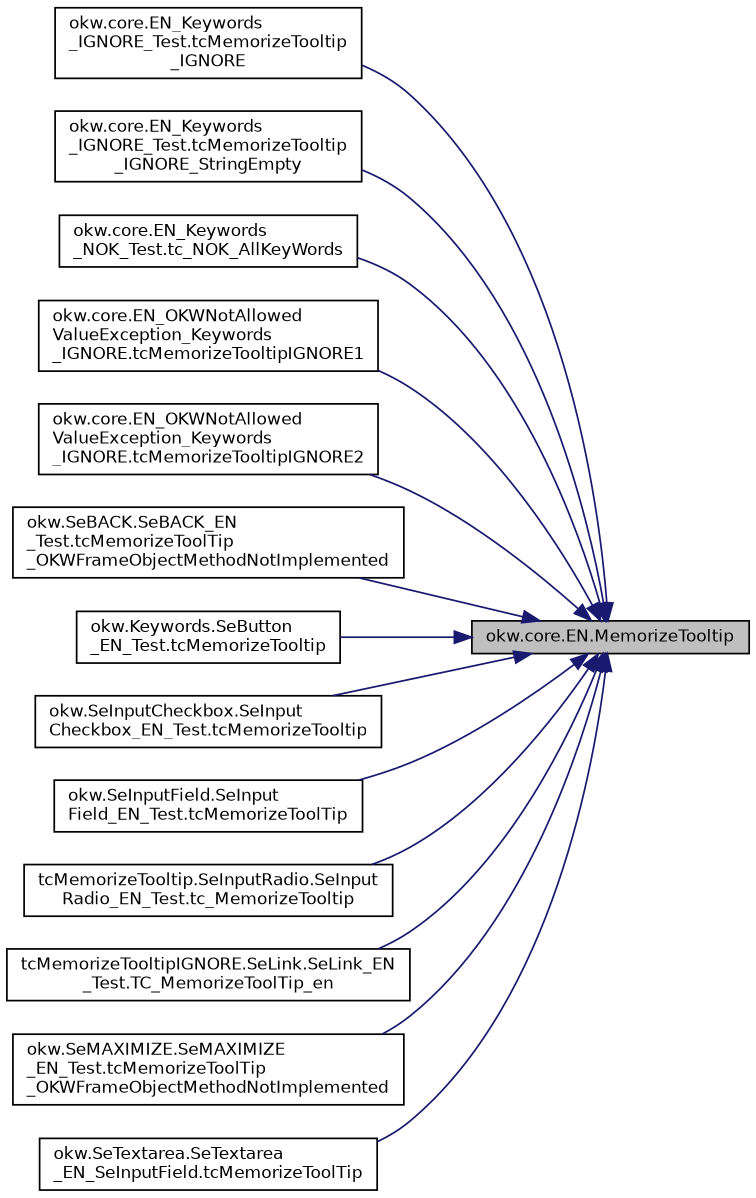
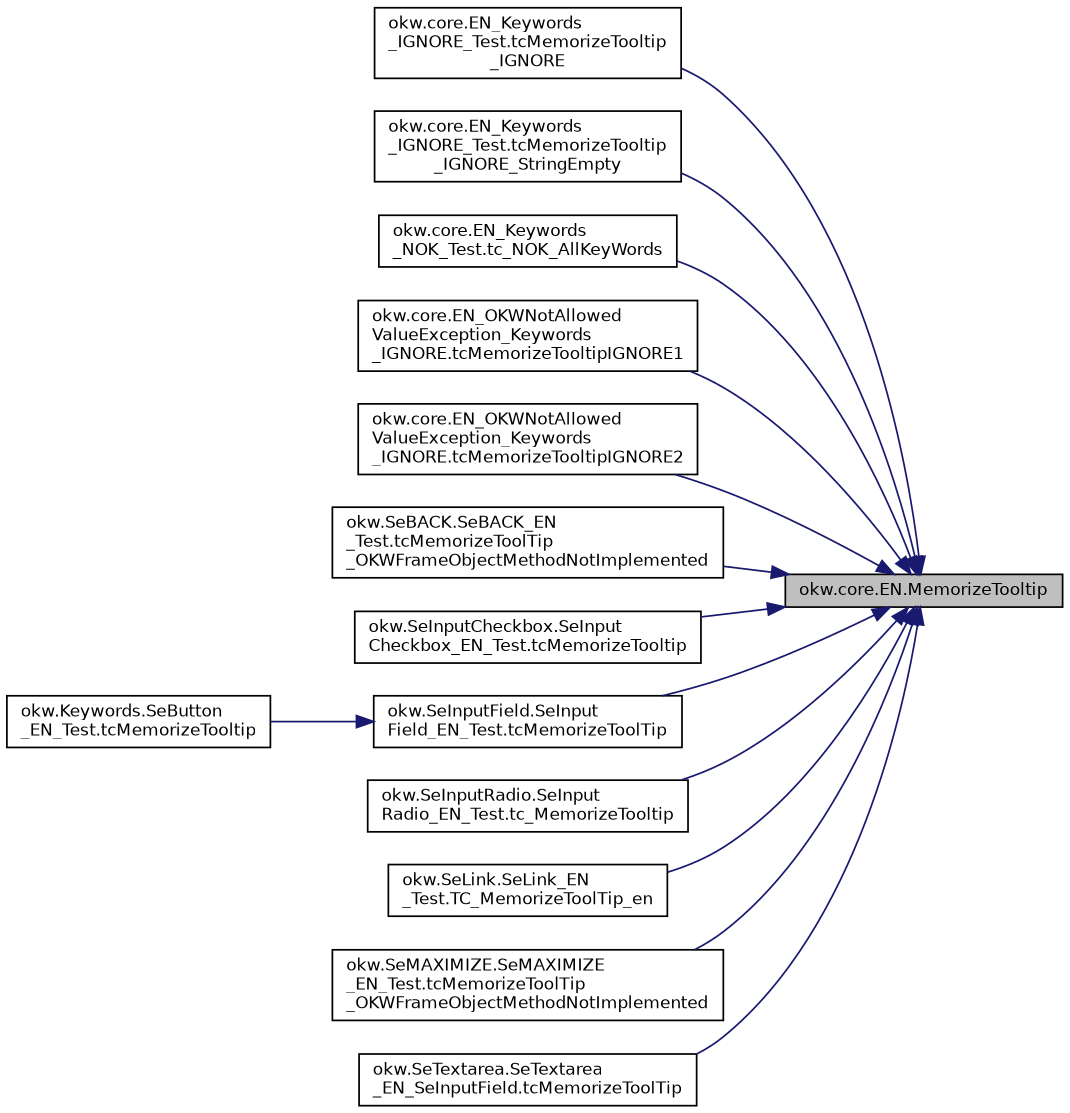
(397, 637) -> (313, 722)
(208, 890) -> (528, 806)
(208, 975) -> (528, 890)
